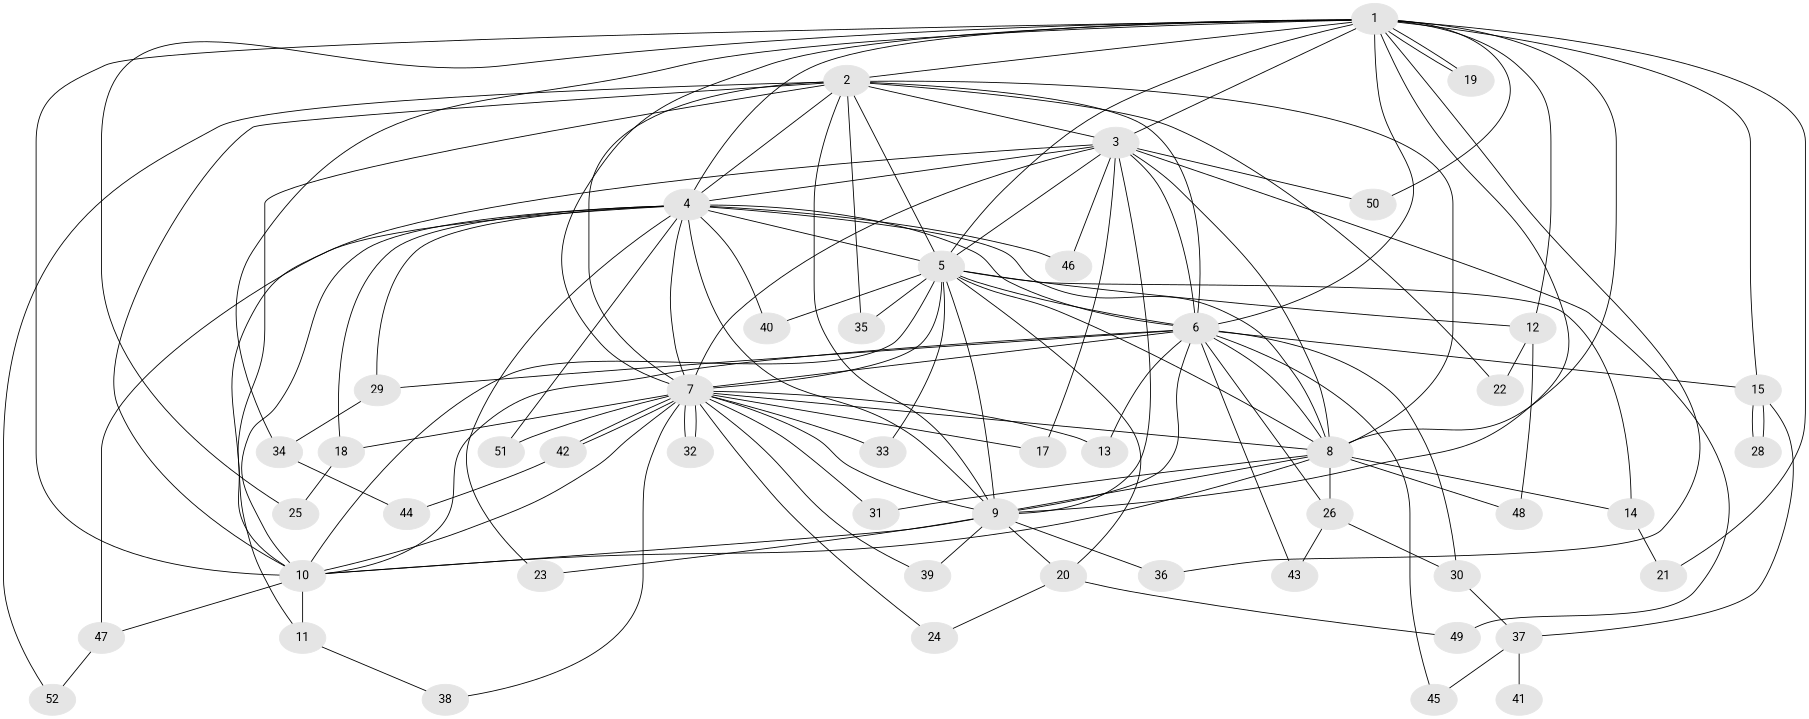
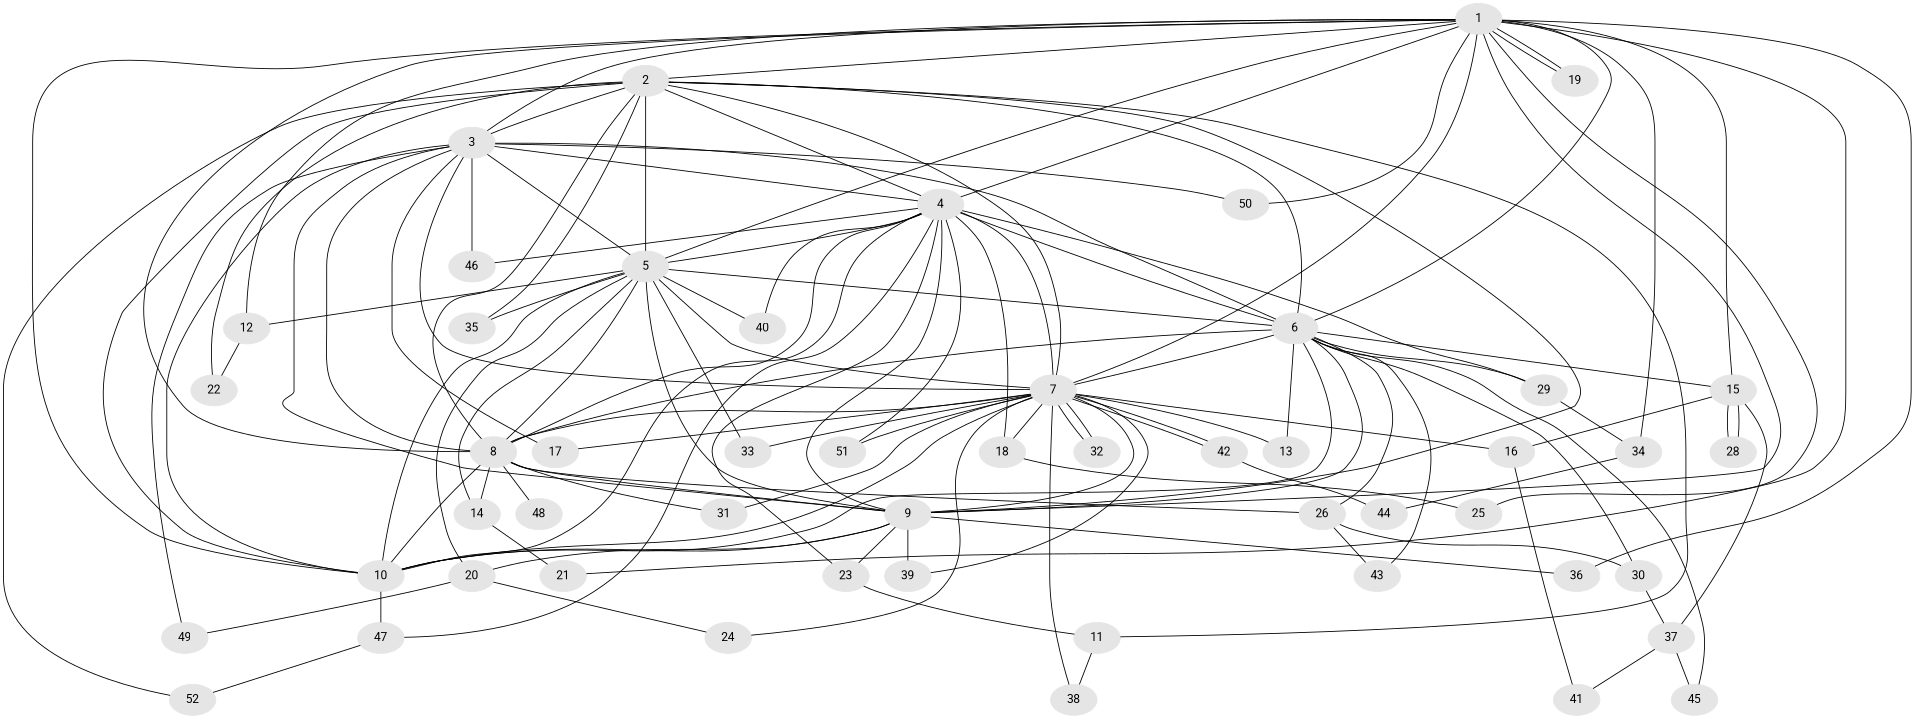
(1530, 422) -> none
none -> (1511, 452)
(303, 607) -> (968, 616)
